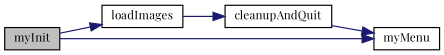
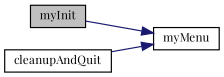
(142, 16) -> none
